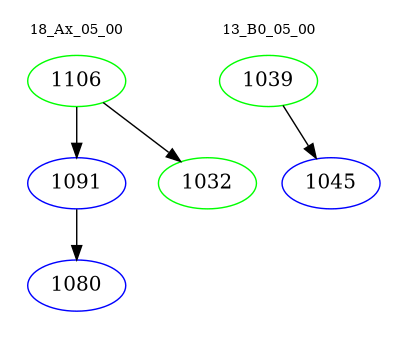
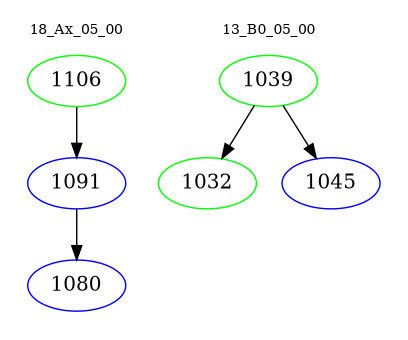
(128, 121) -> (242, 126)
